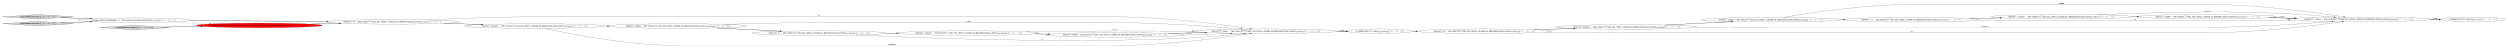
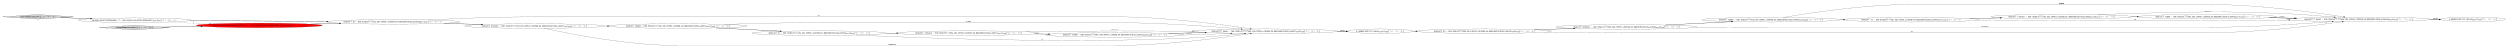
(38, 24) -> none
